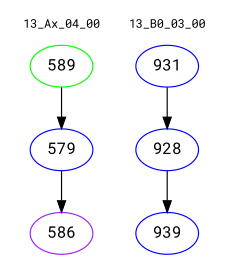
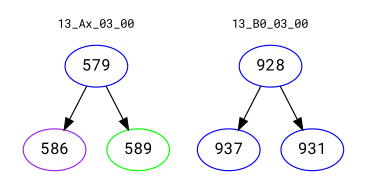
(62, 25) -> (96, 25)
(62, 102) -> (115, 103)
(167, 102) -> (289, 103)
(167, 233) -> (229, 150)
